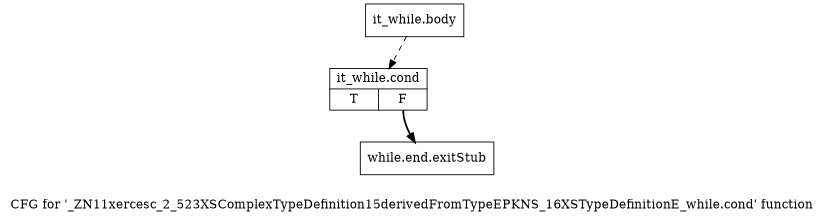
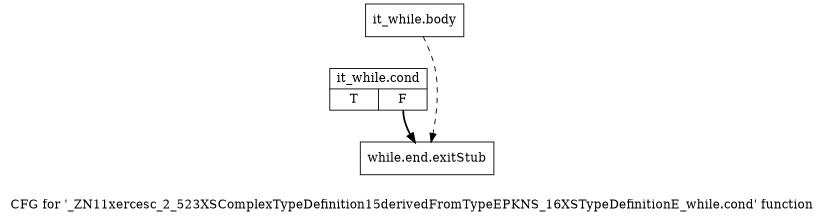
(400, 49) -> (437, 84)
